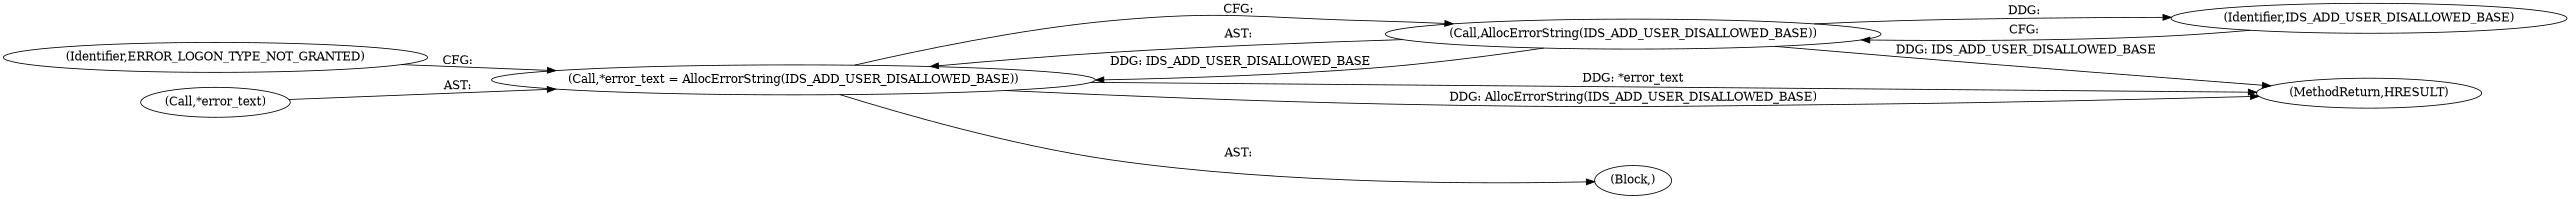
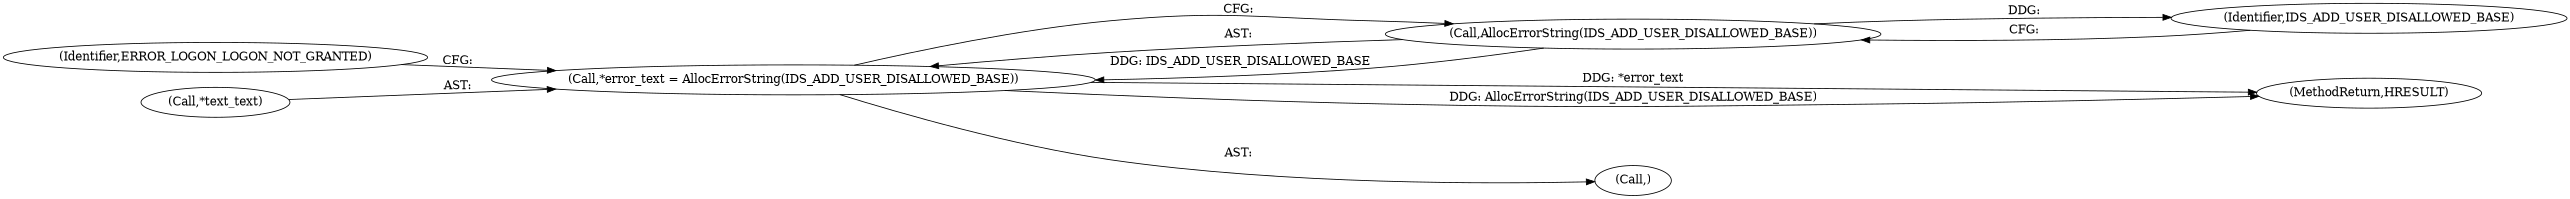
(215, 57) -> (215, 57)
(2018, 66) -> none
(215, 102) -> (215, 102)
(1633, 181) -> (1633, 181)
